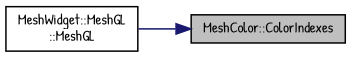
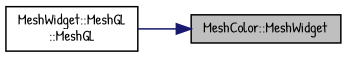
(268, 29) -> (266, 29)
